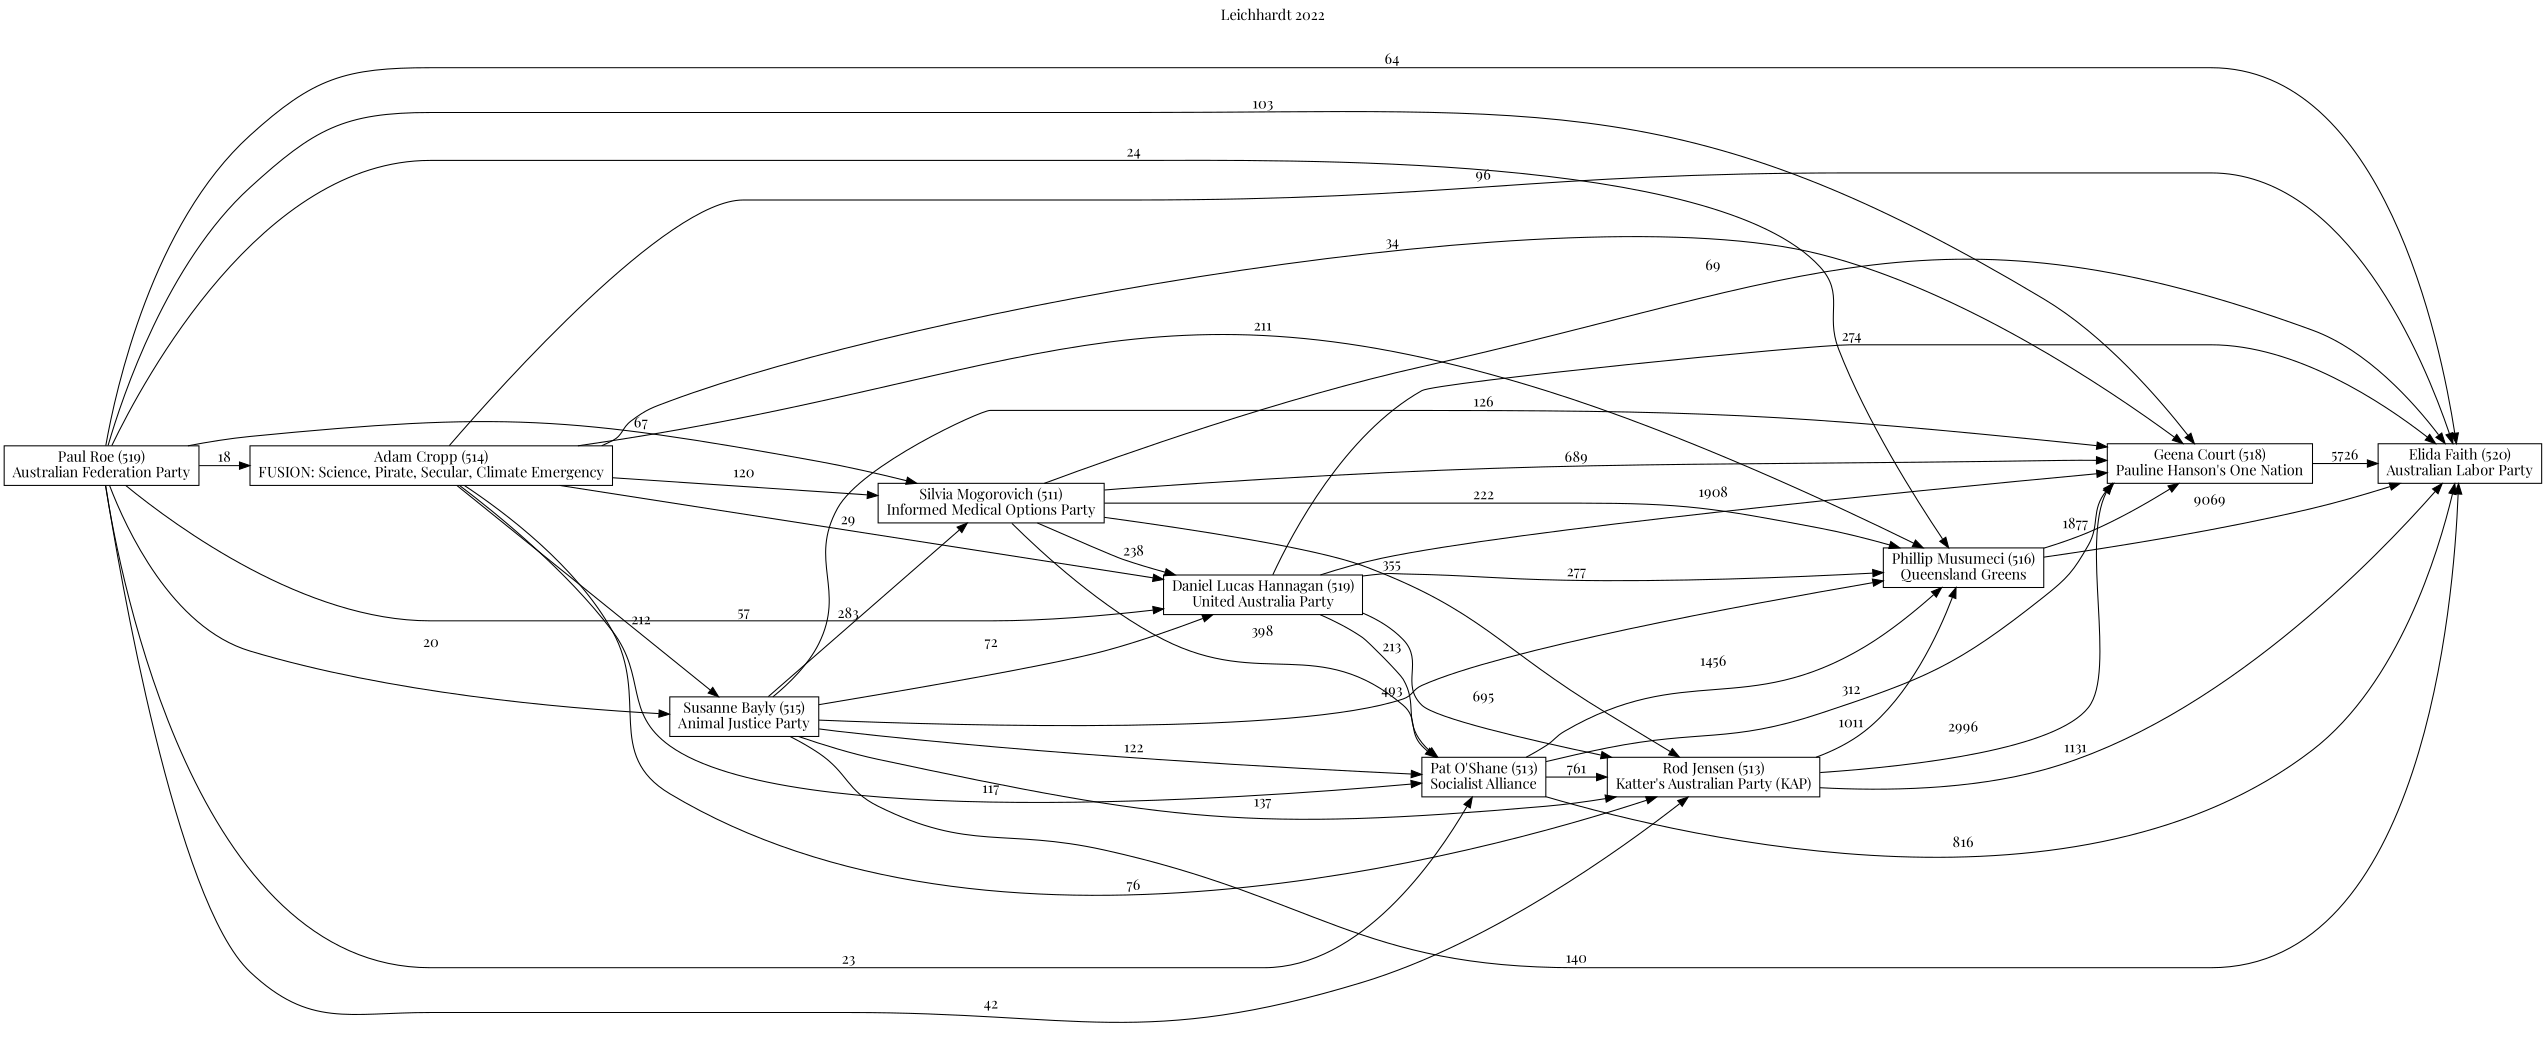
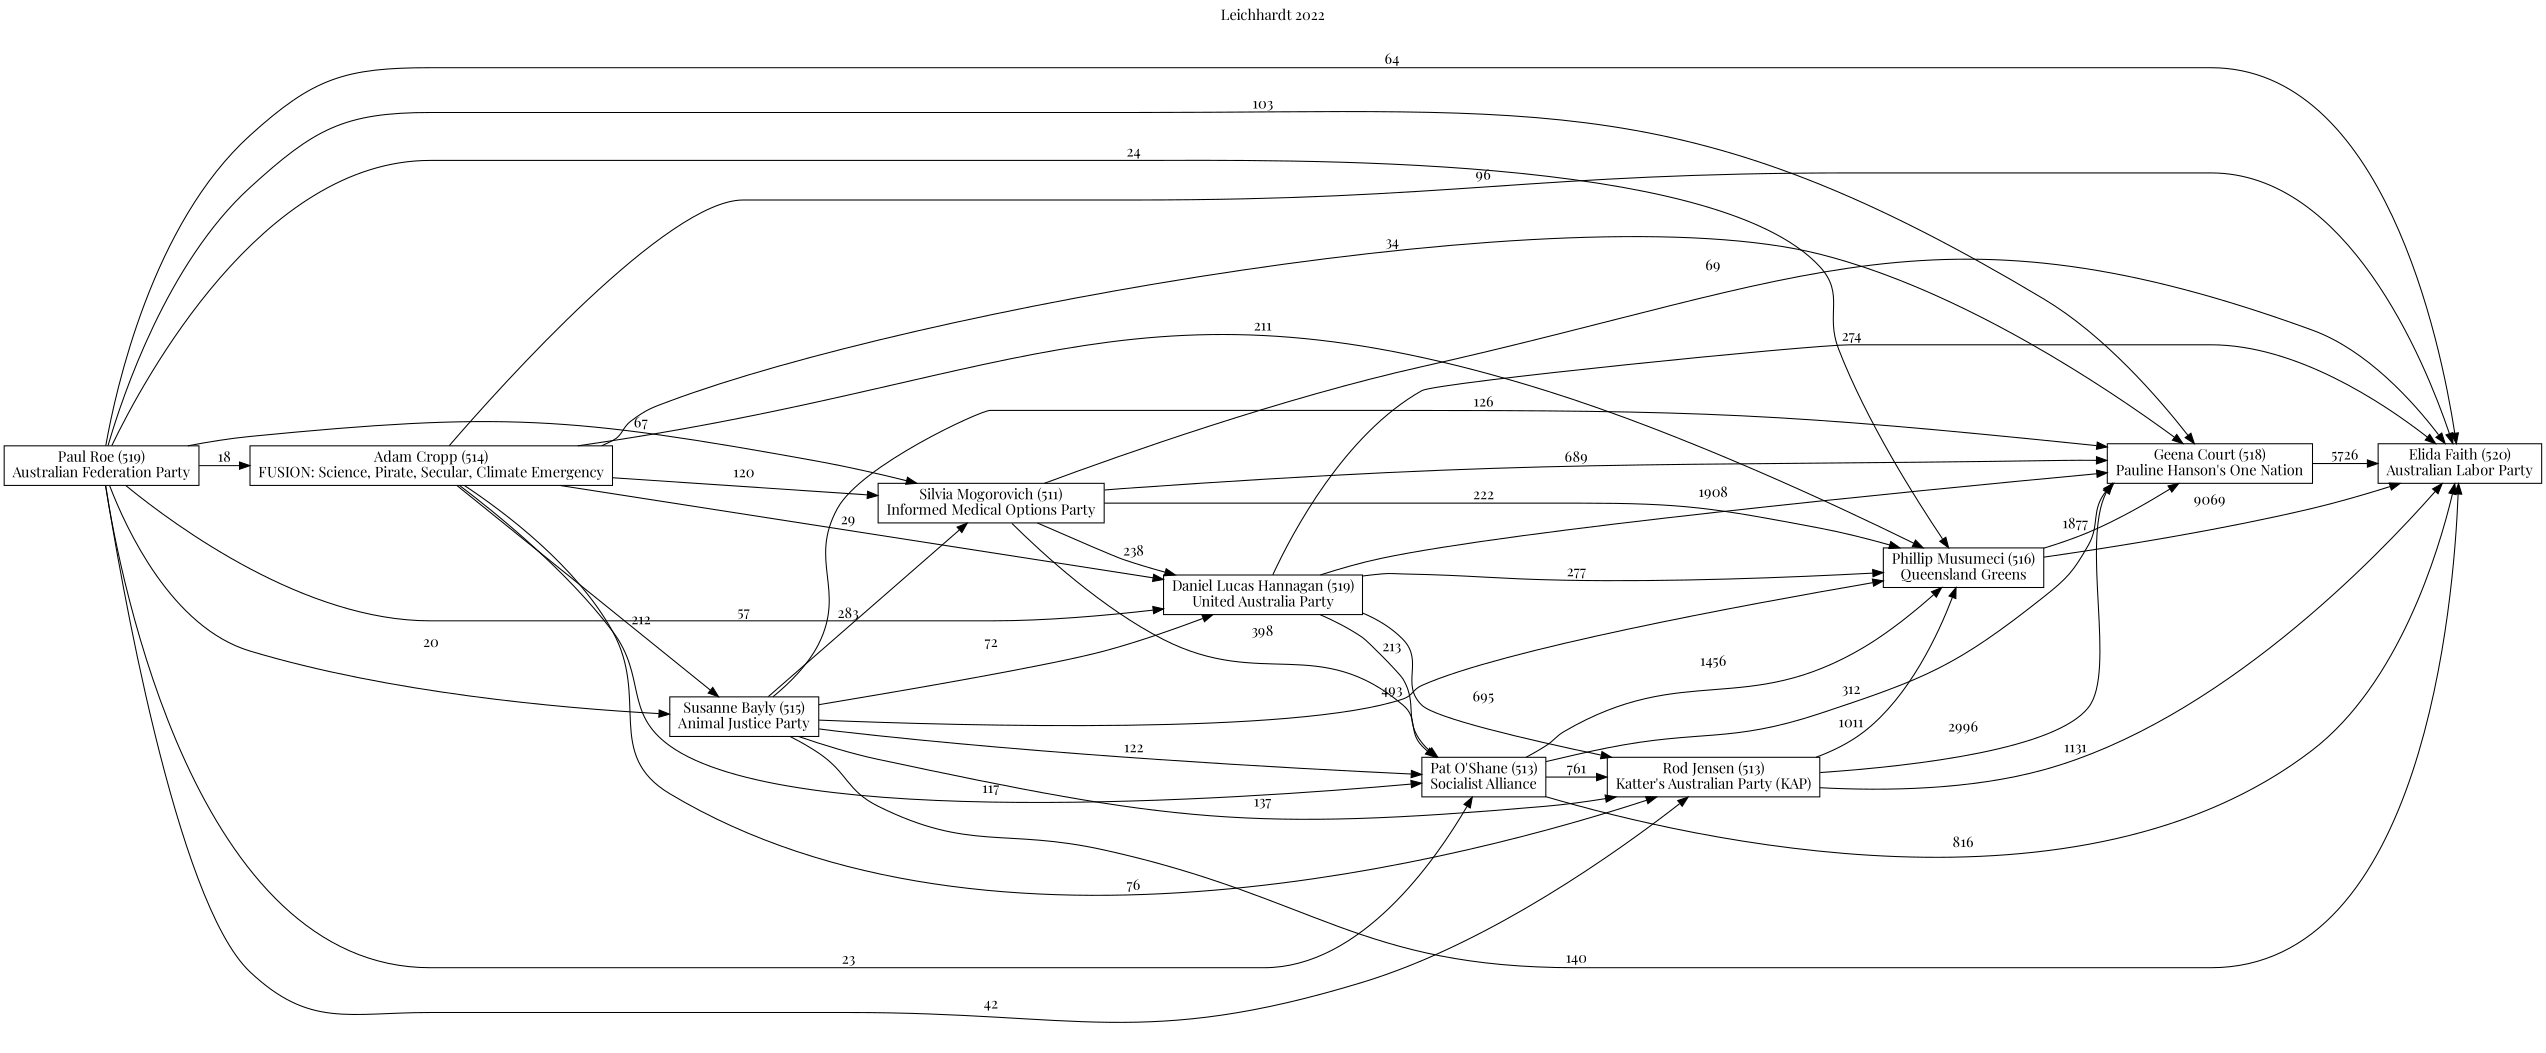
(1408, 584) -> none
